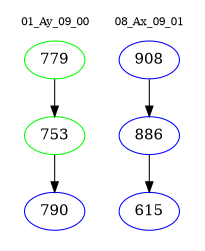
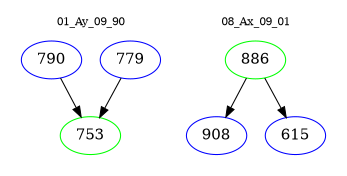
(55, 23) -> (91, 23)
(55, 60) -> (130, 60)
(149, 93) -> (239, 93)
(149, 136) -> (255, 60)
(55, 168) -> (68, 93)
